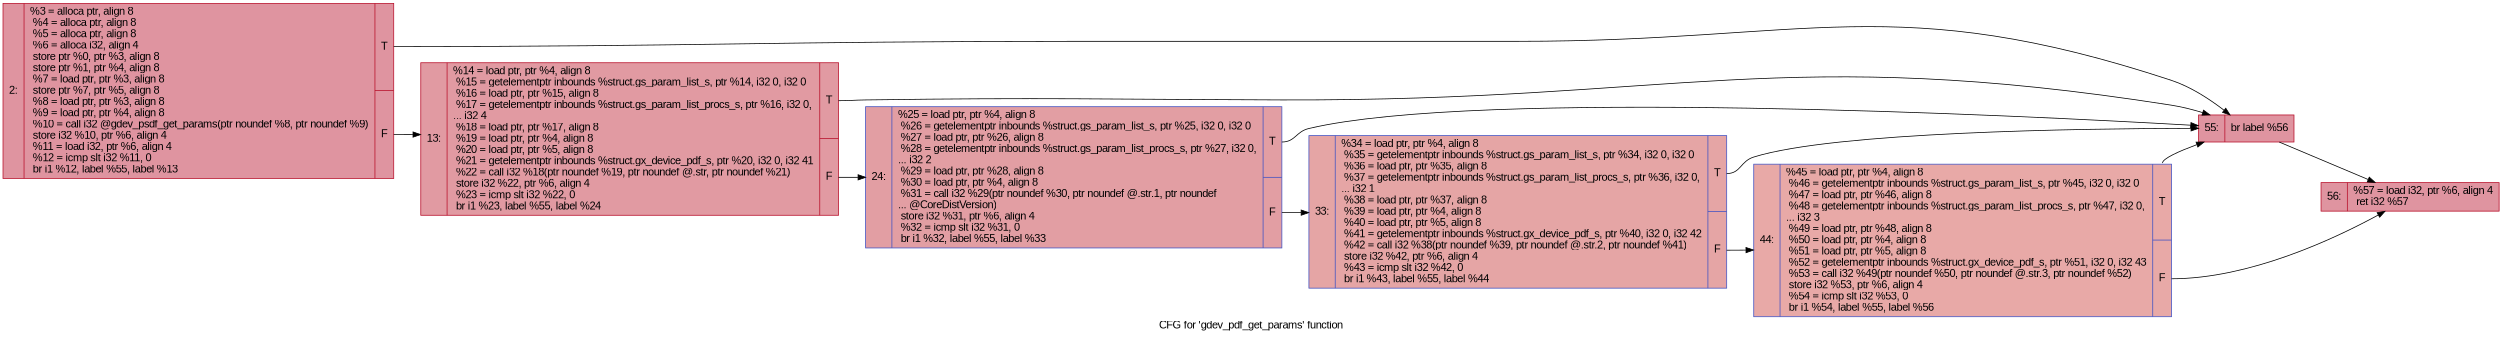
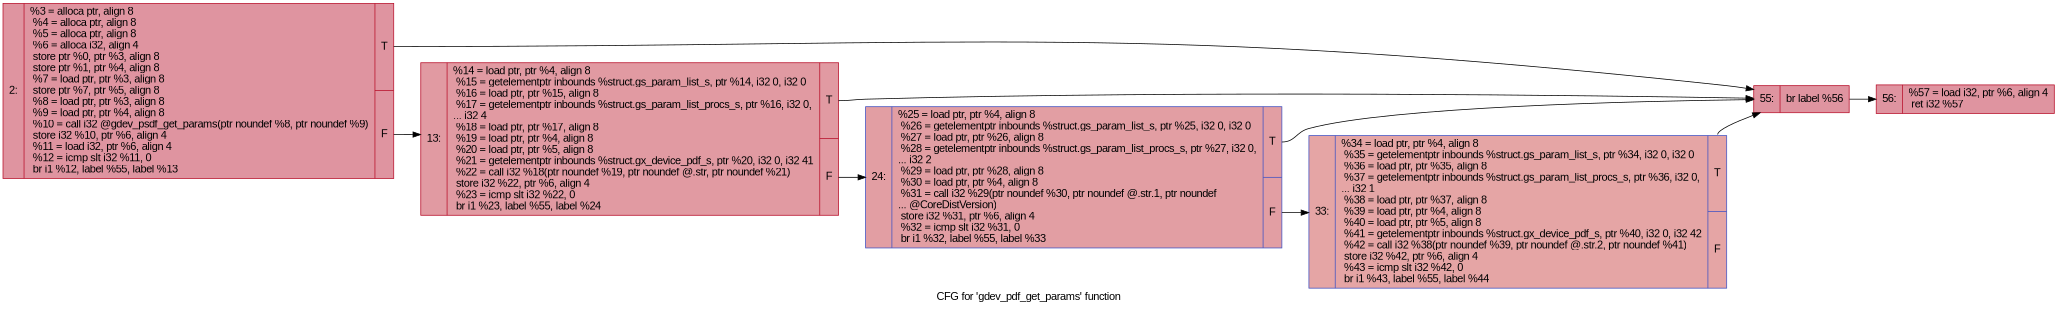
(1963, 240) -> none
